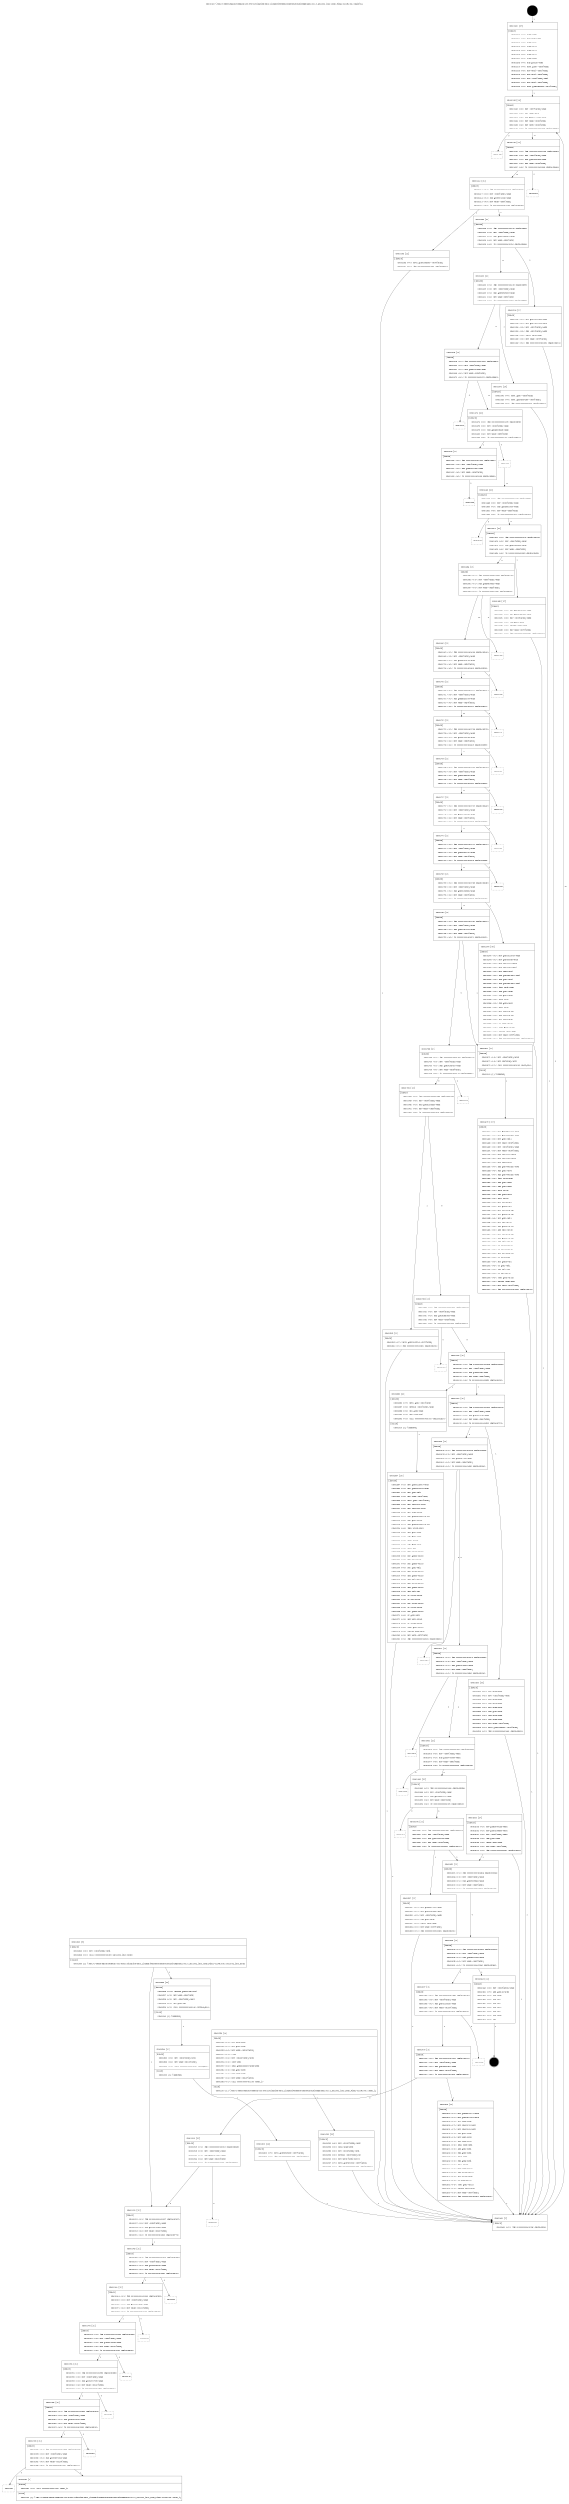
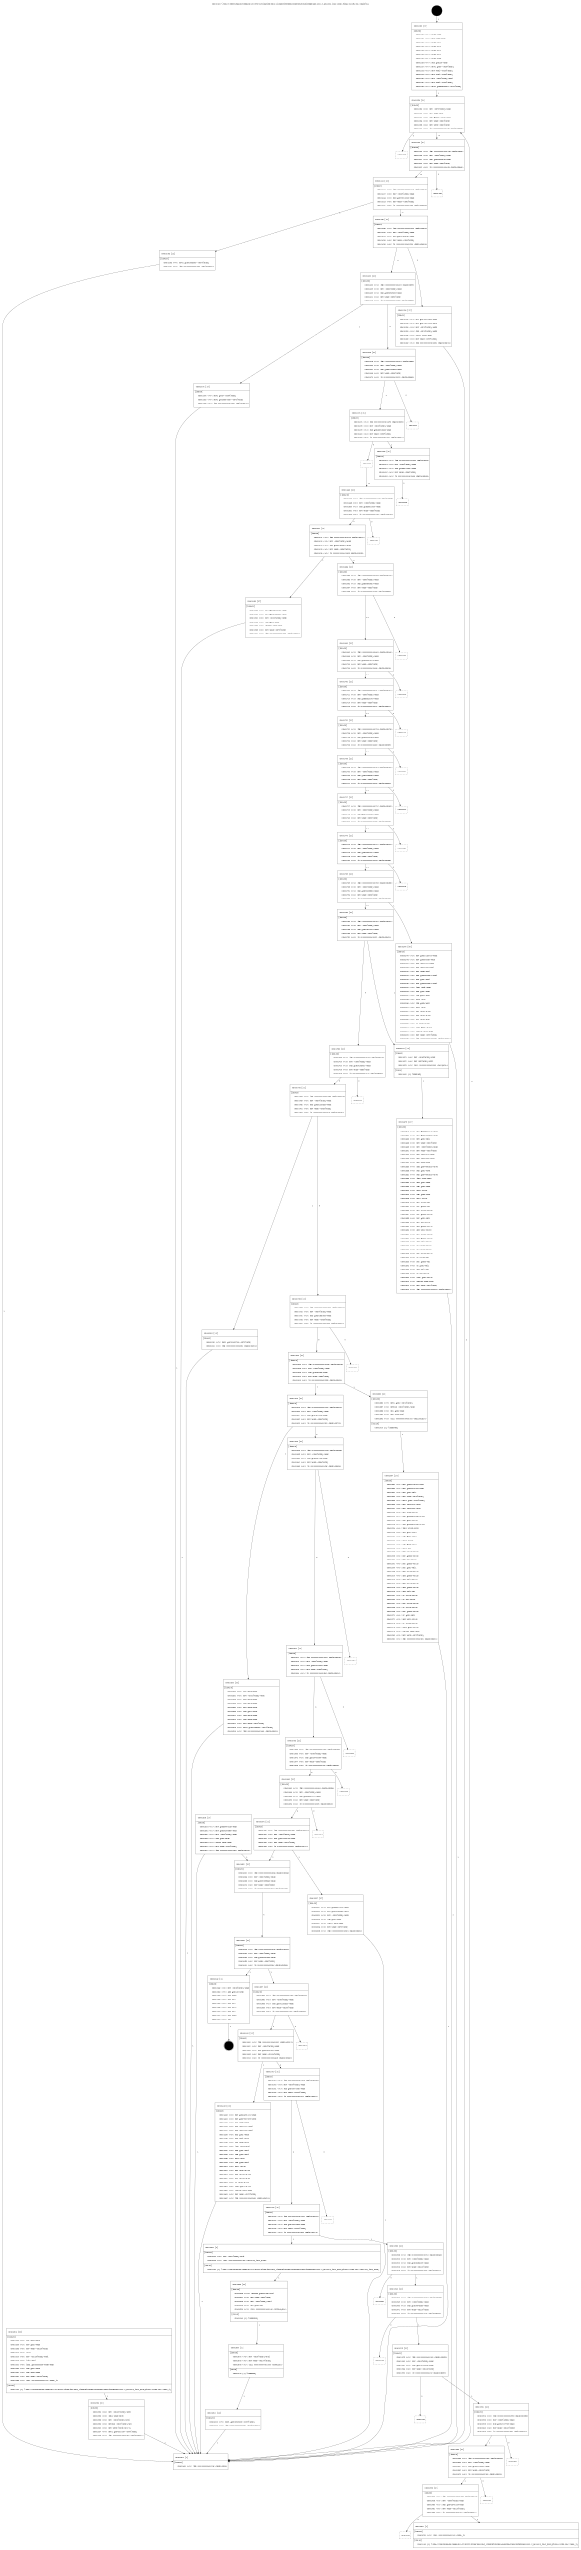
(150, 2086) -> (292, 2239)
